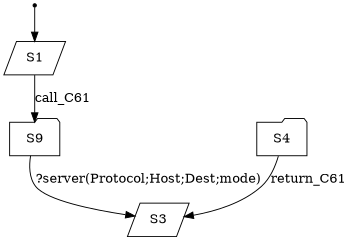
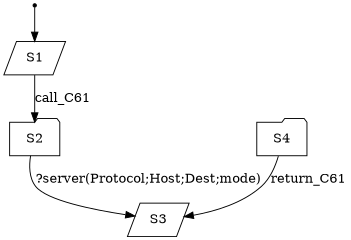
(35, 139) -> (35, 139)
